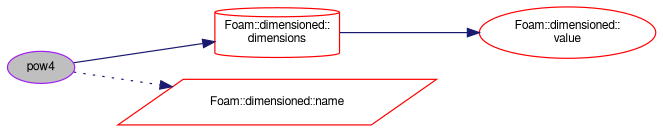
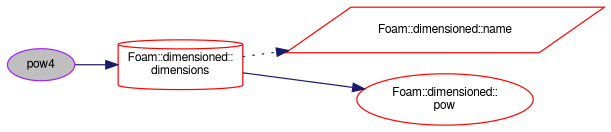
(568, 33) -> (445, 99)
(117, 78) -> (260, 54)
